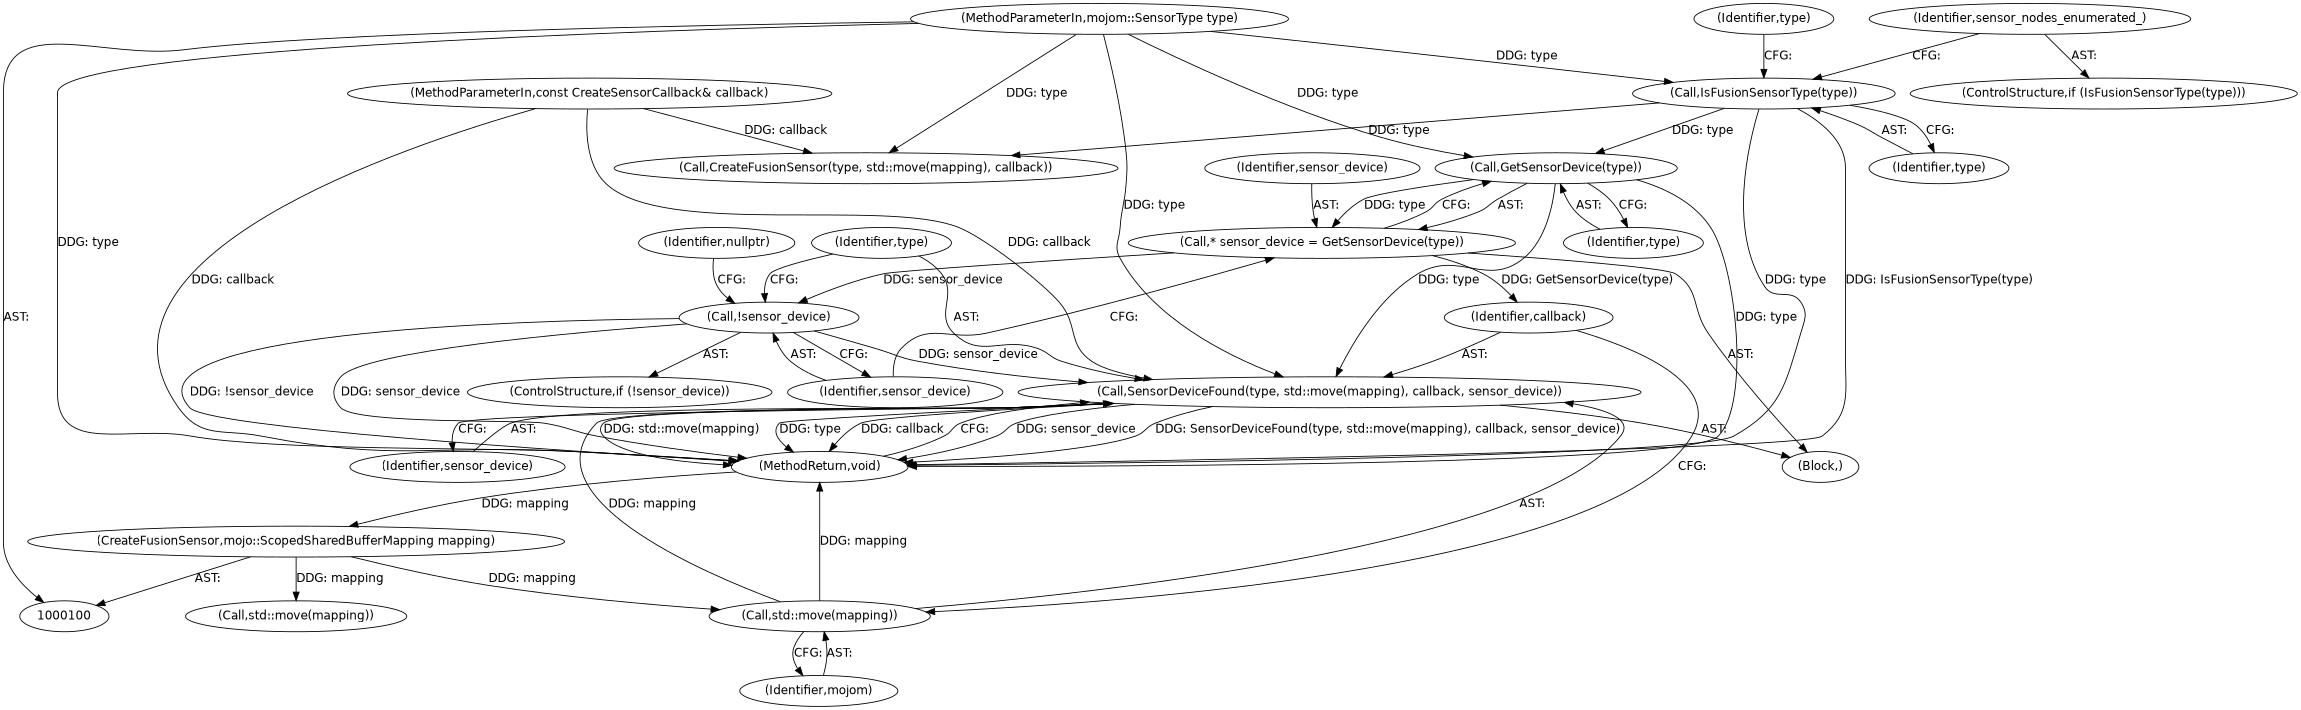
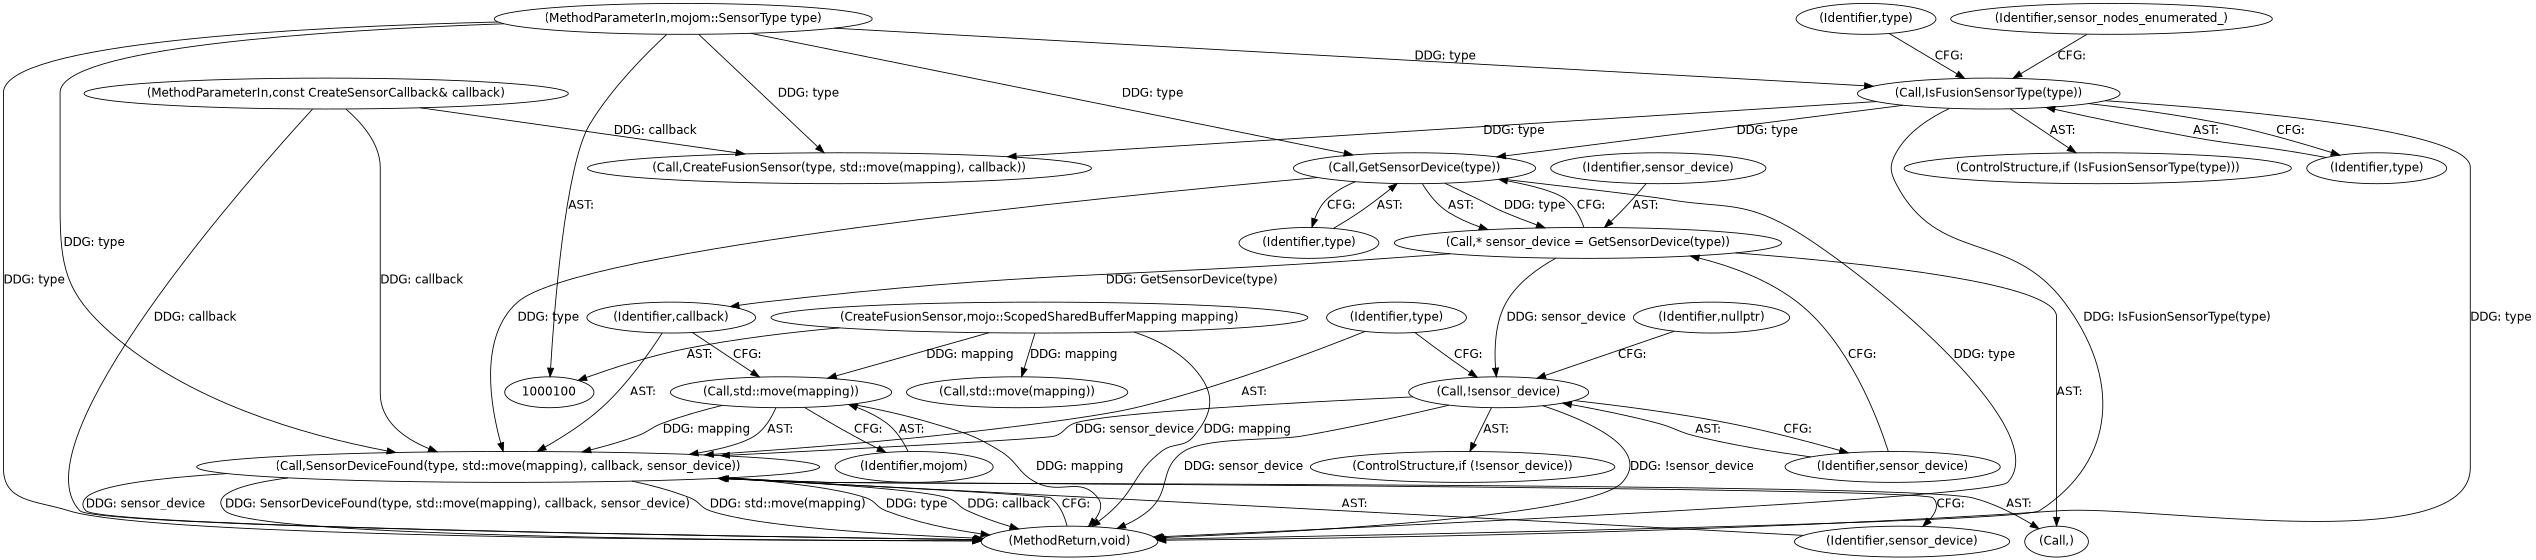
(2064, 53) -> (2039, 128)
(1821, 467) -> (2057, 542)
(546, 489) -> (1199, 430)
